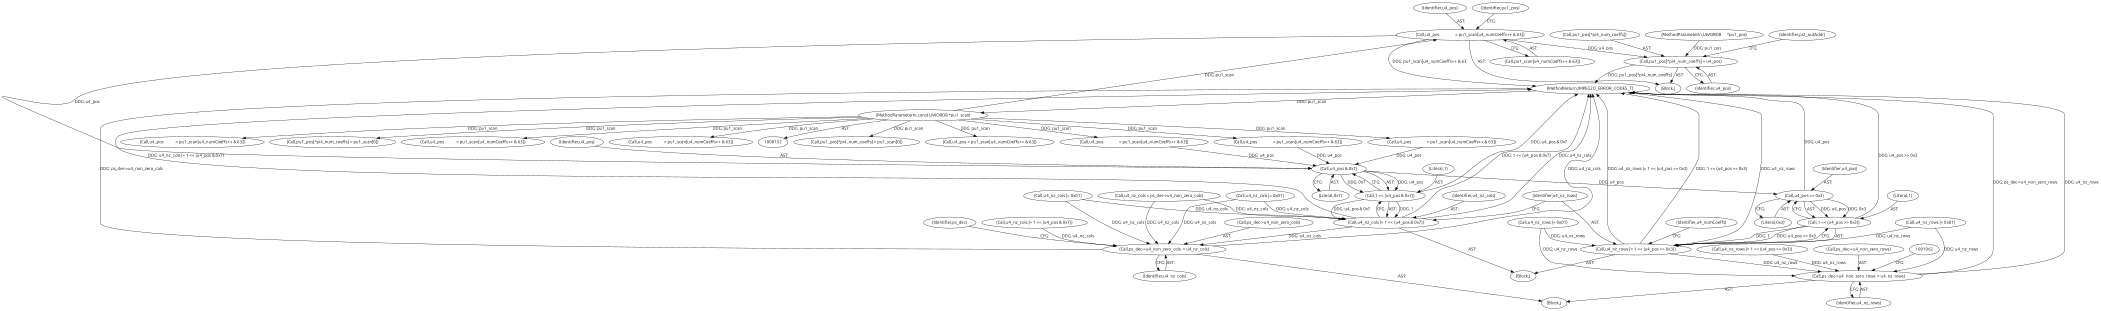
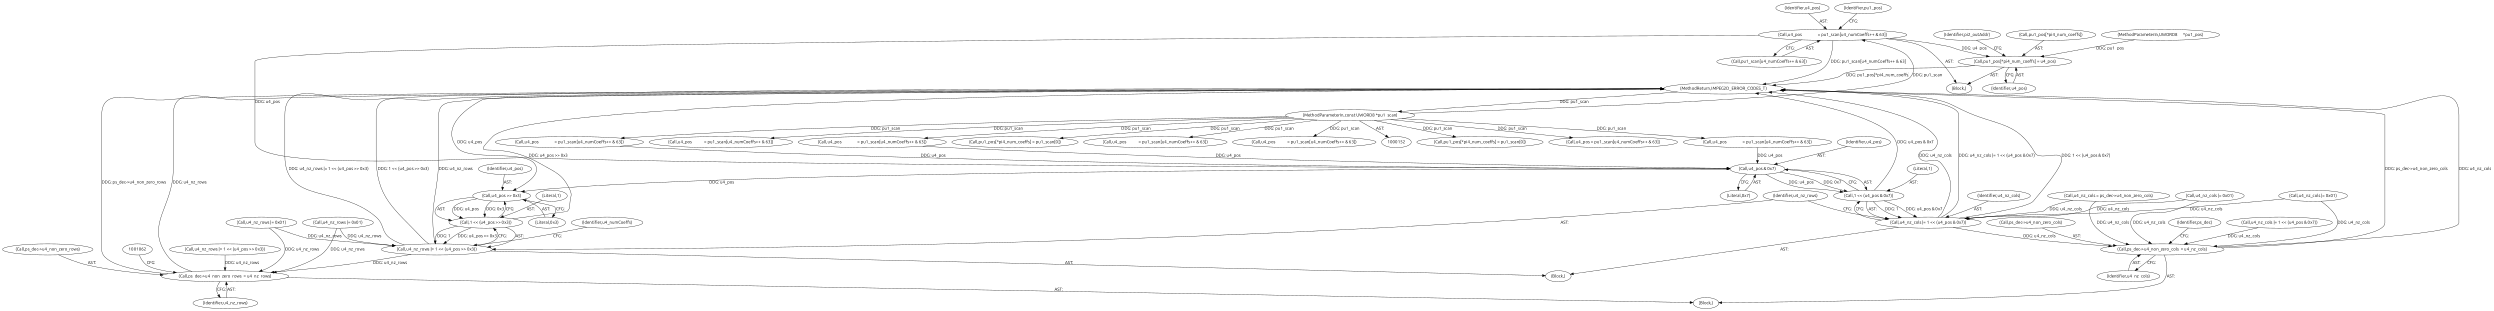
(1761, 99) -> (983, 92)
